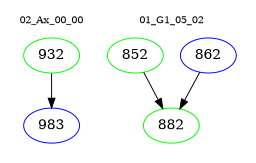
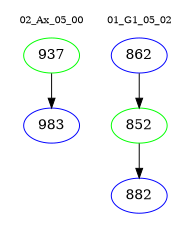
(52, 21) -> (52, 21)
(52, 55) -> (52, 55)
(192, 86) -> (139, 86)
(171, 126) -> (139, 196)
